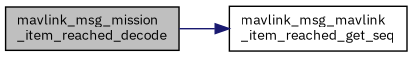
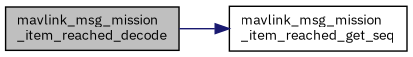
(318, 29) -> (318, 29)
